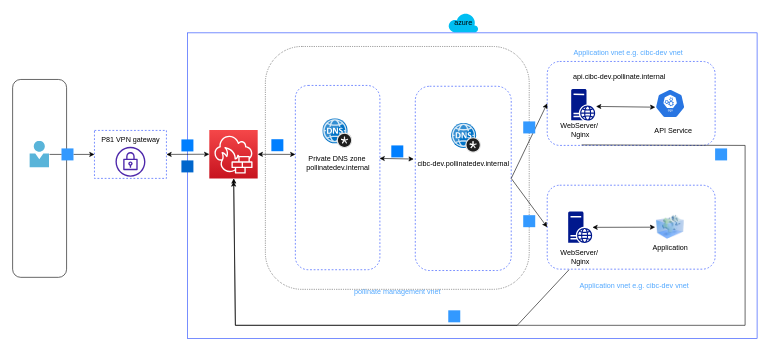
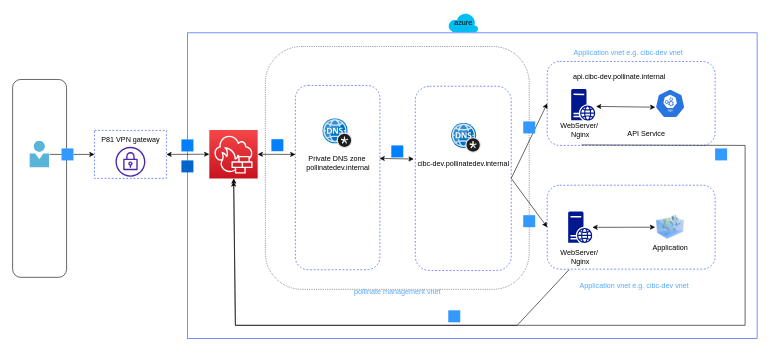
(674, 131) -> (647, 134)
